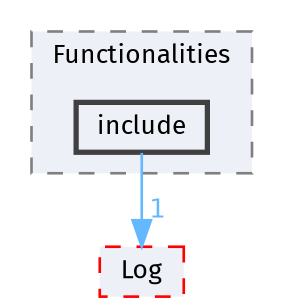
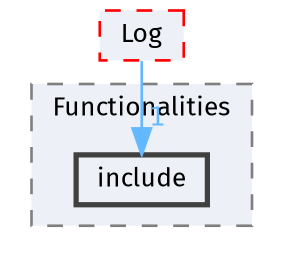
(142, 190) -> (142, 101)
